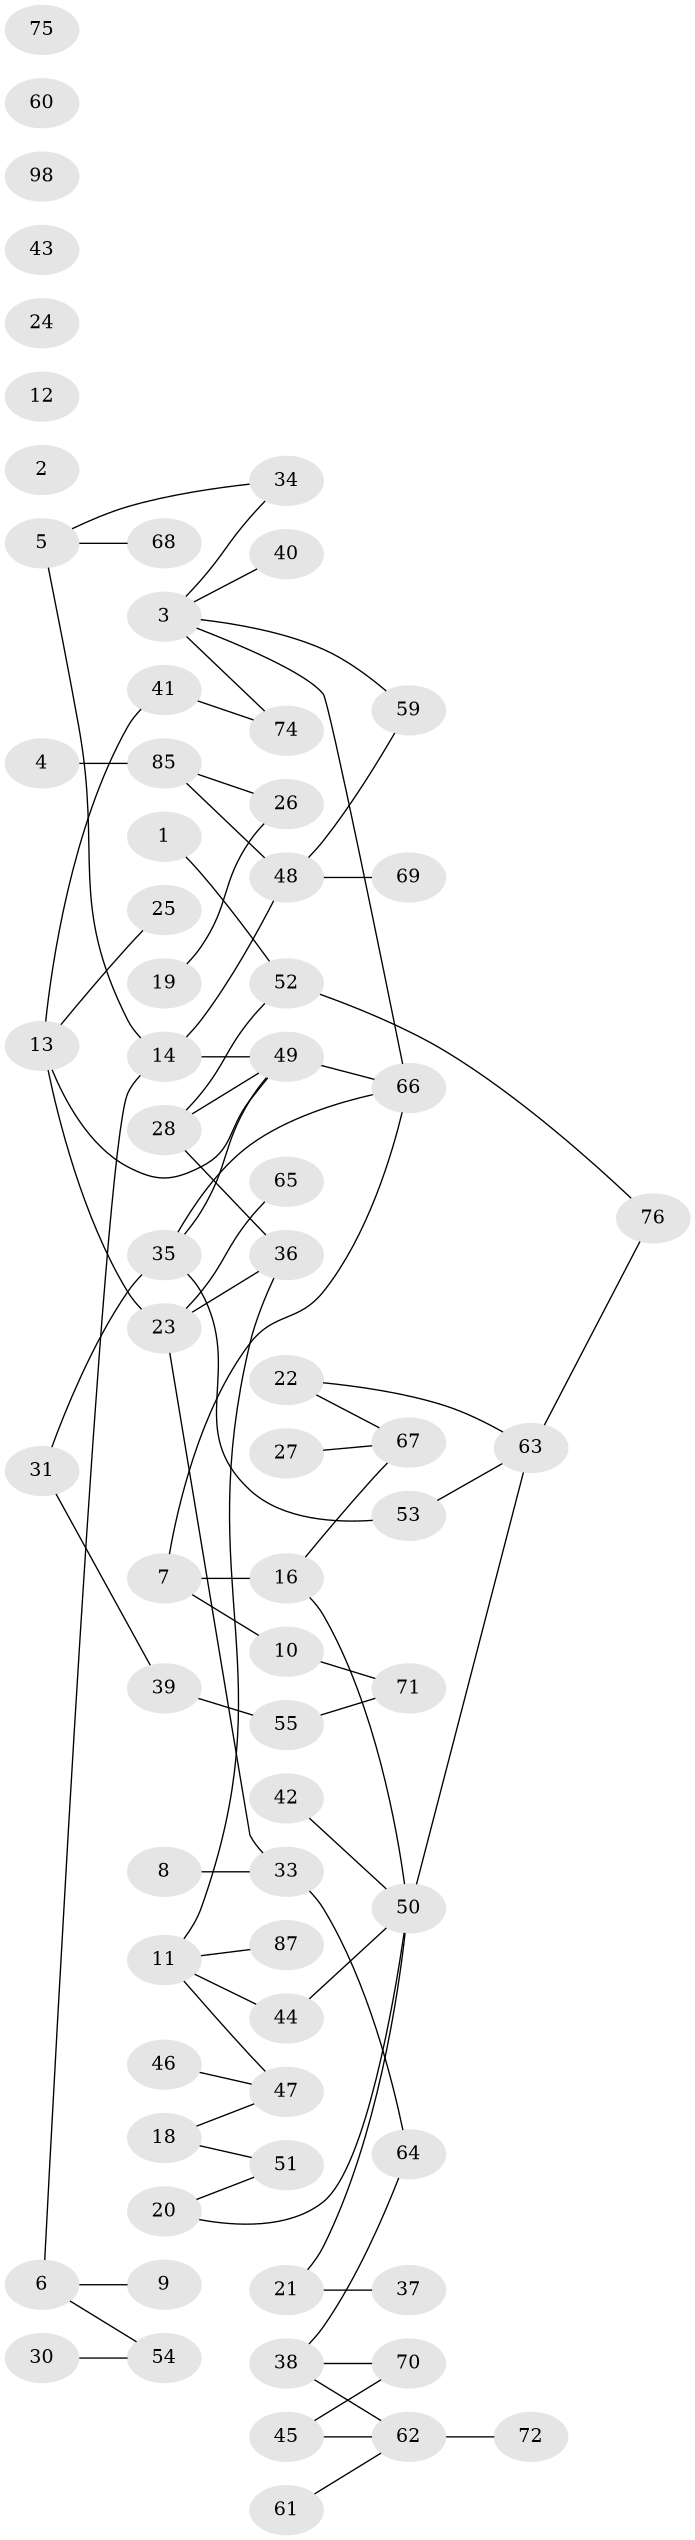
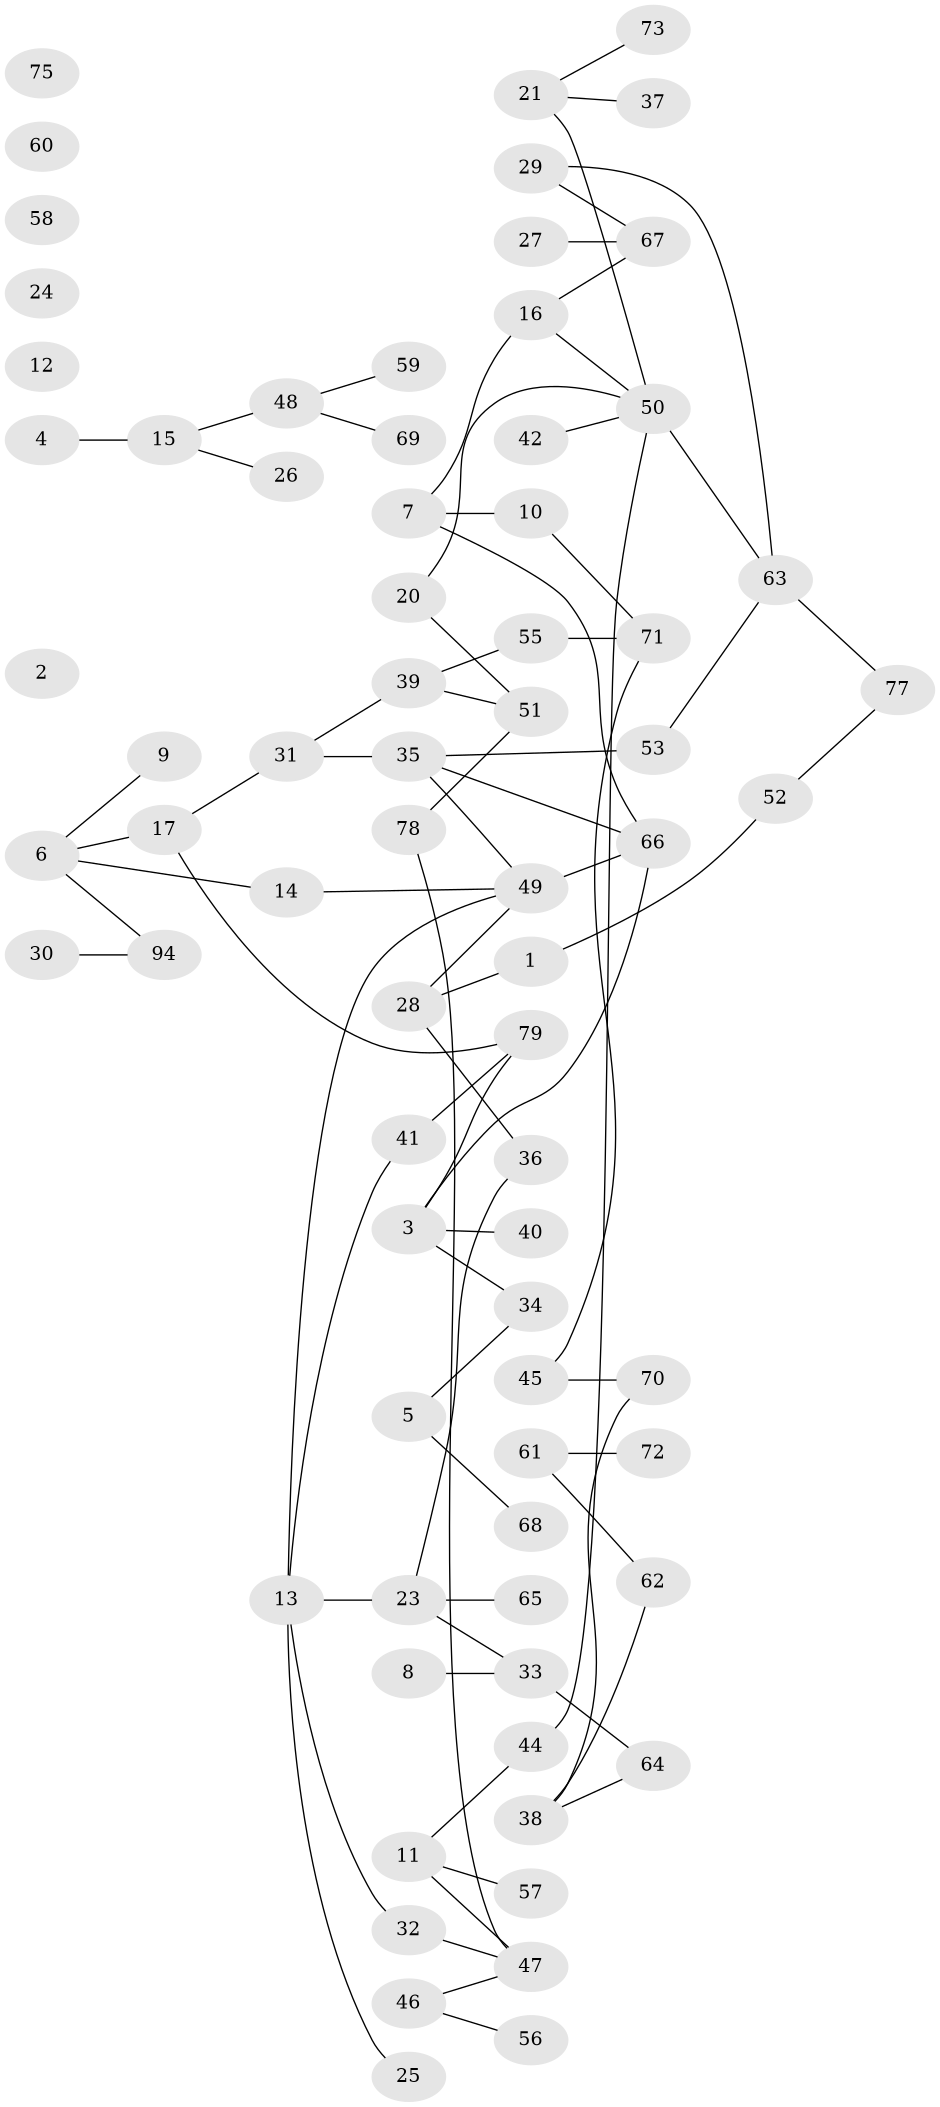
none -> (653, 30)
(42, 177) -> (42, 220)
(42, 250) -> none
(300, 640) -> none
none -> (470, 698)
(287, 731) -> (531, 1035)
(164, 763) -> (164, 440)
(87, 794) -> none
none -> (164, 830)
(234, 971) -> none
(164, 983) -> none
(220, 1065) -> (470, 984)
(653, 1218) -> (898, 690)
(287, 1380) -> (531, 168)
(234, 1610) -> none
none -> (409, 1930)
(287, 1945) -> (531, 1894)
none -> (531, 2040)
(164, 2138) -> (409, 830)
(164, 2358) -> (164, 955)
(348, 2437) -> (600, 960)
(470, 2437) -> (588, 1453)
